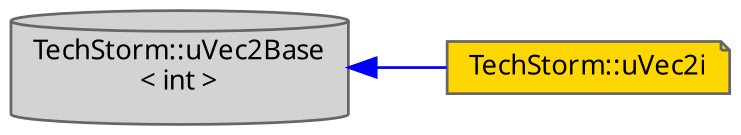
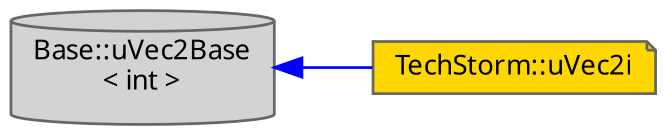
(180, 68) -> (143, 68)
